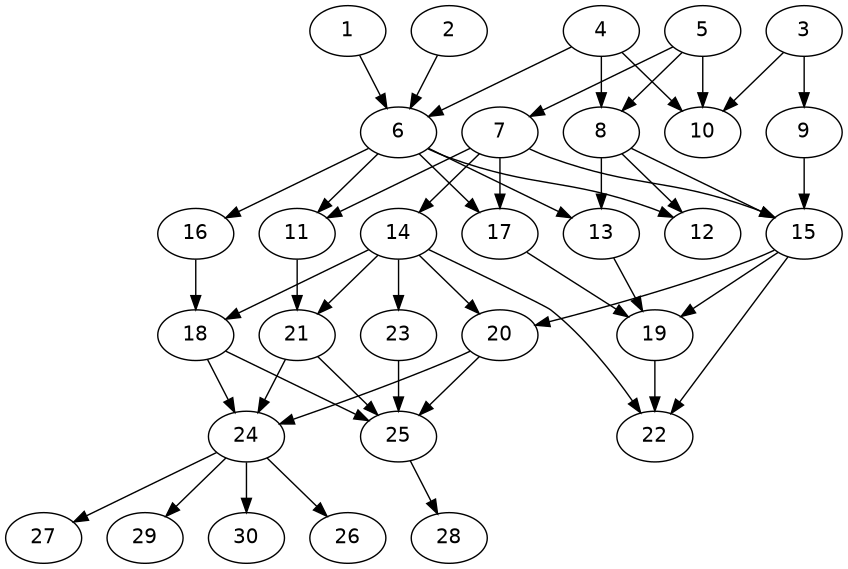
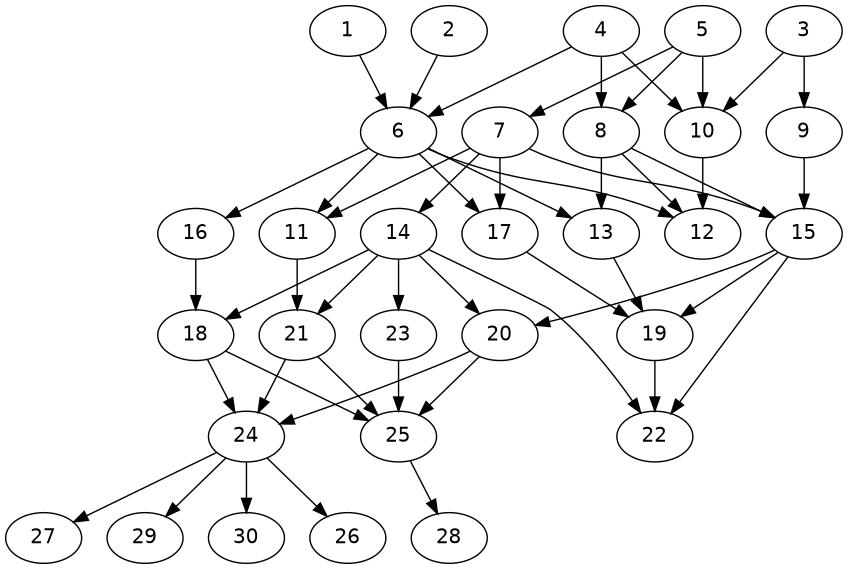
none -> (703, 173)
